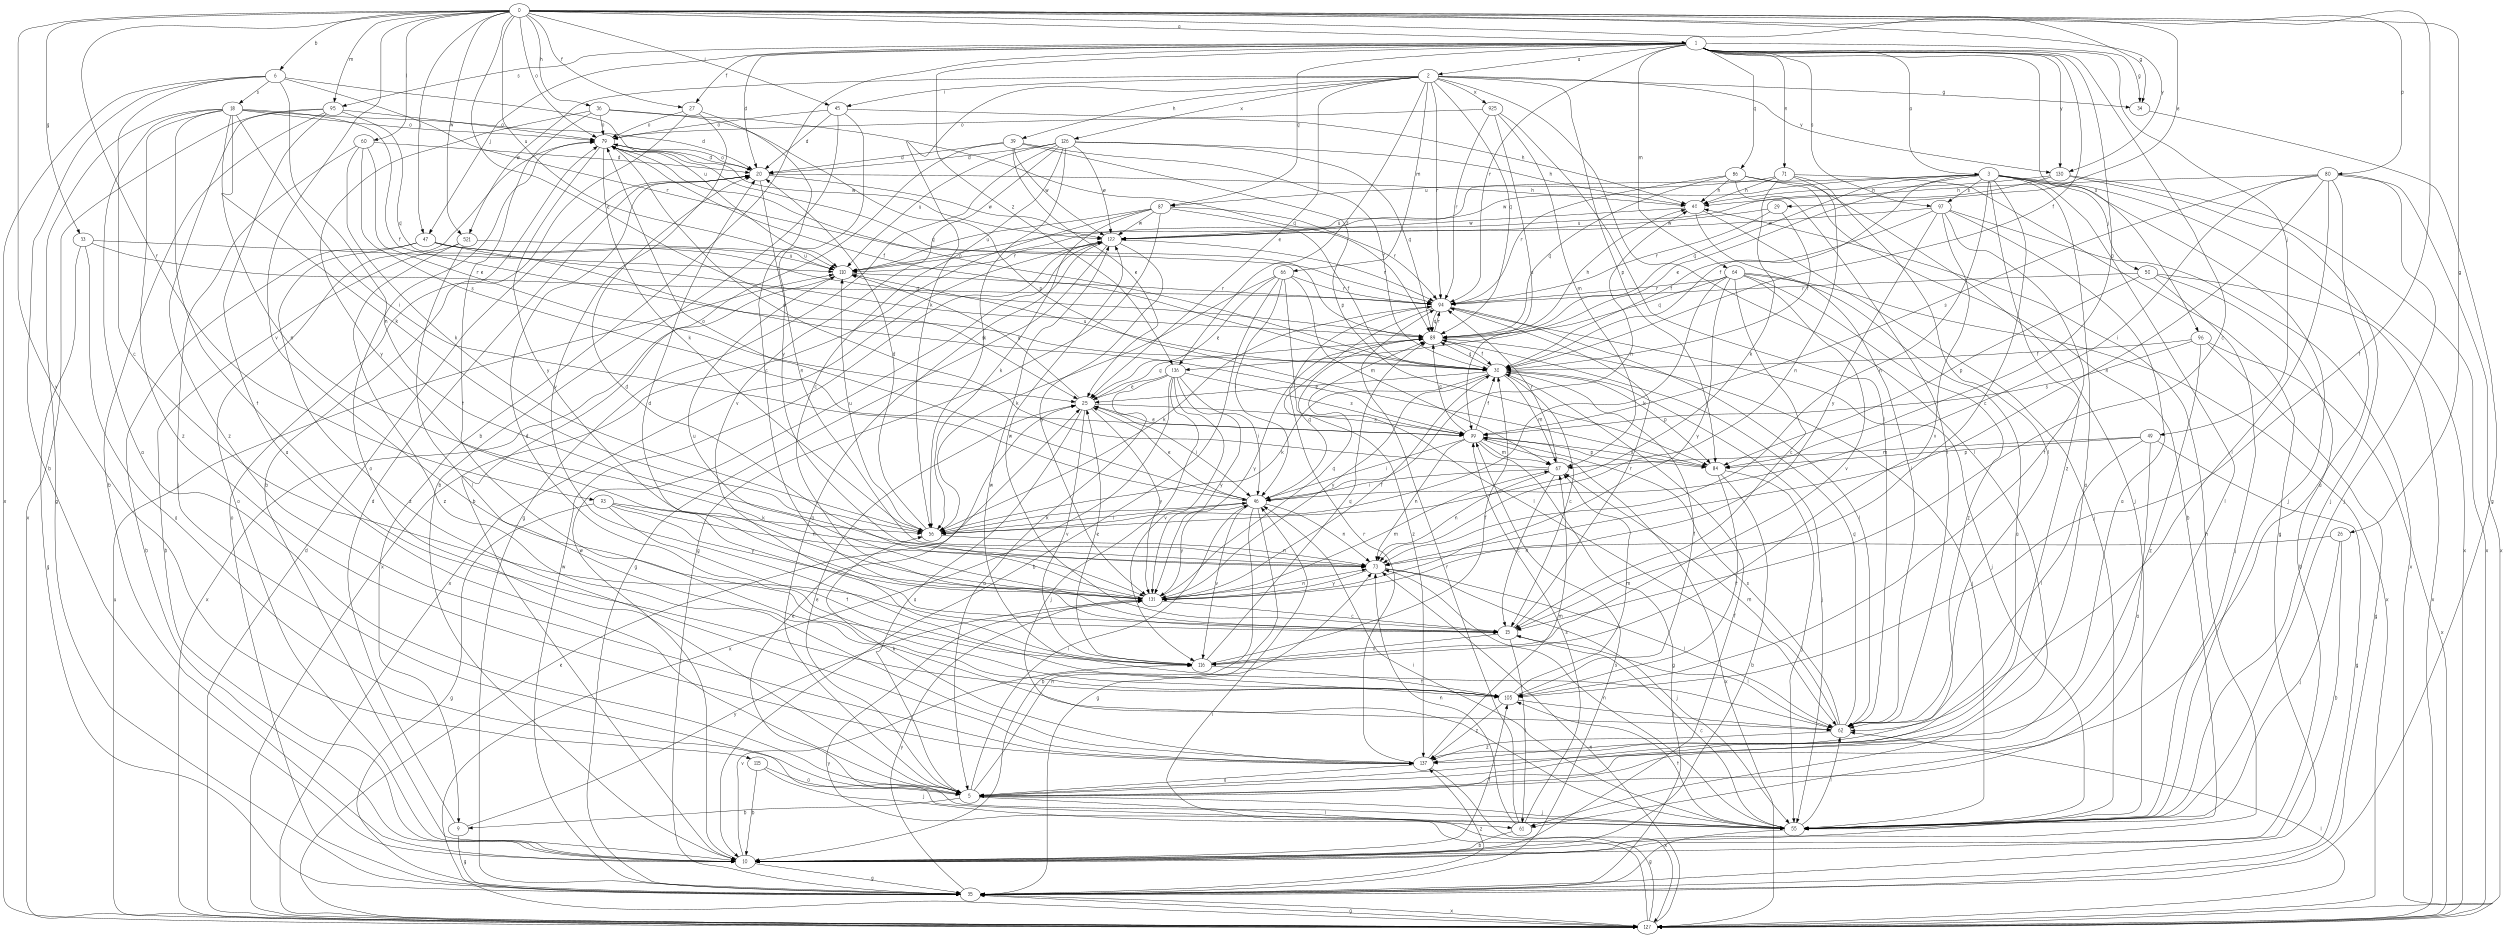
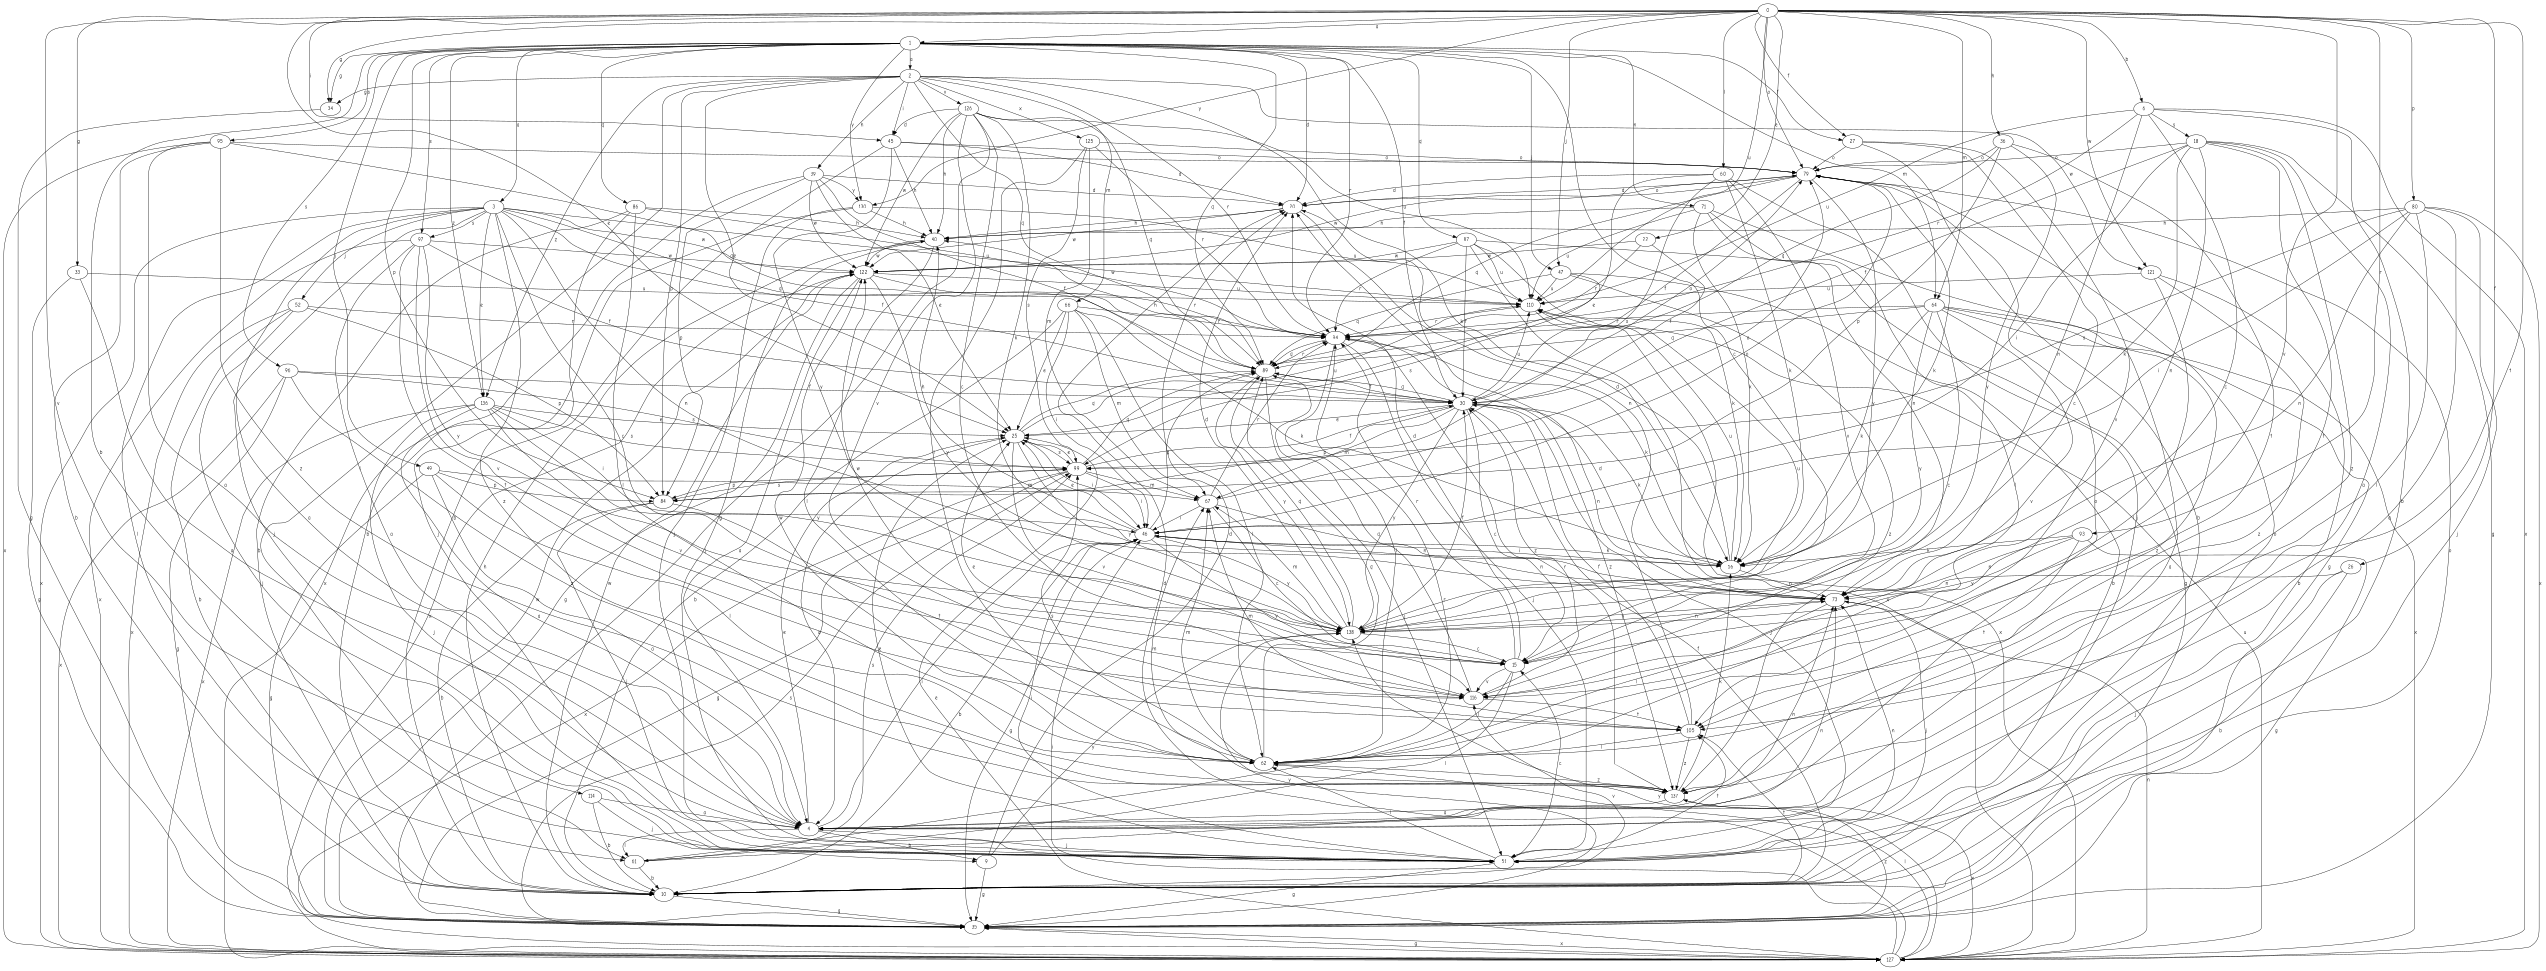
(399, 19) -> (1962, 76)
(1748, 99) -> (841, 185)
(1242, 109) -> (945, 92)
(1493, 109) -> (1090, 142)
(536, 129) -> none
(922, 160) -> (924, 114)
(1400, 189) -> (1608, 236)
(1777, 207) -> (1646, 240)
(467, 240) -> (2151, 273)
(1522, 240) -> (1113, 273)
(1566, 240) -> (1265, 70)
(1015, 256) -> (1239, 289)
(2148, 273) -> (298, 305)
(2460, 273) -> (2495, 289)
(724, 287) -> none
(1414, 497) -> (1611, 542)
(1486, 518) -> (1536, 551)
none -> (1874, 532)
(1152, 600) -> (1350, 633)
(758, 764) -> (592, 796)
(970, 796) -> (809, 829)
(1794, 829) -> (1504, 862)
